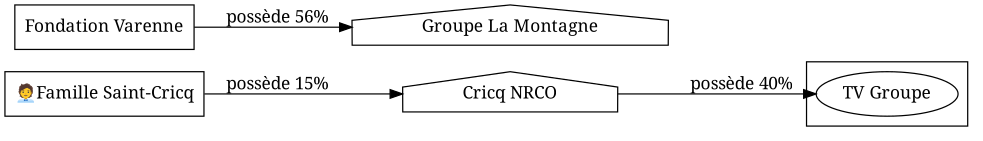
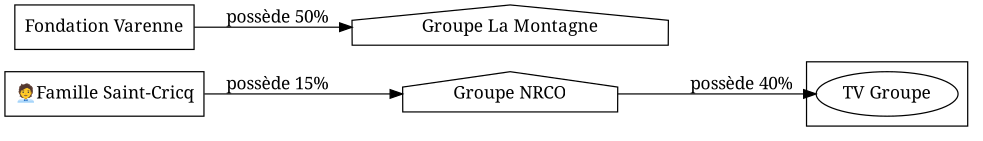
(278, 18) -> (278, 18)
(510, 94) -> (510, 94)
